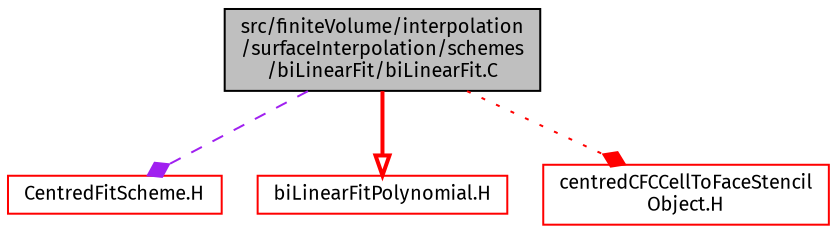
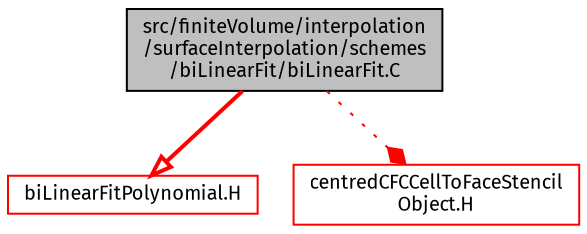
(115, 195) -> none
